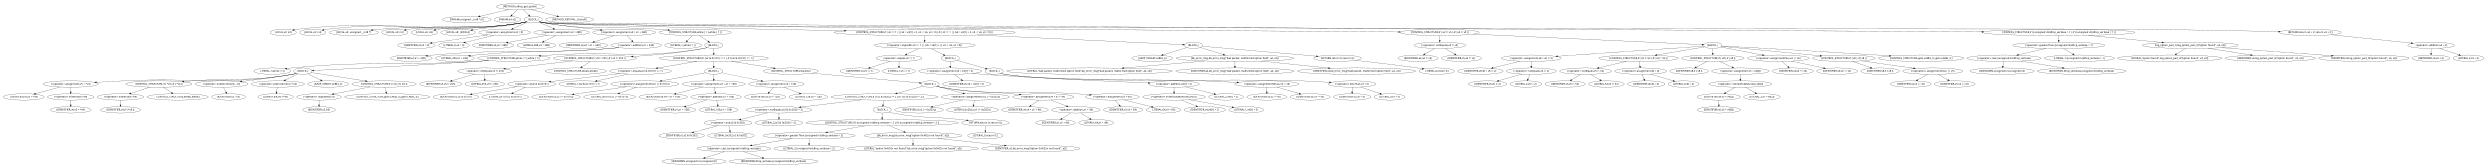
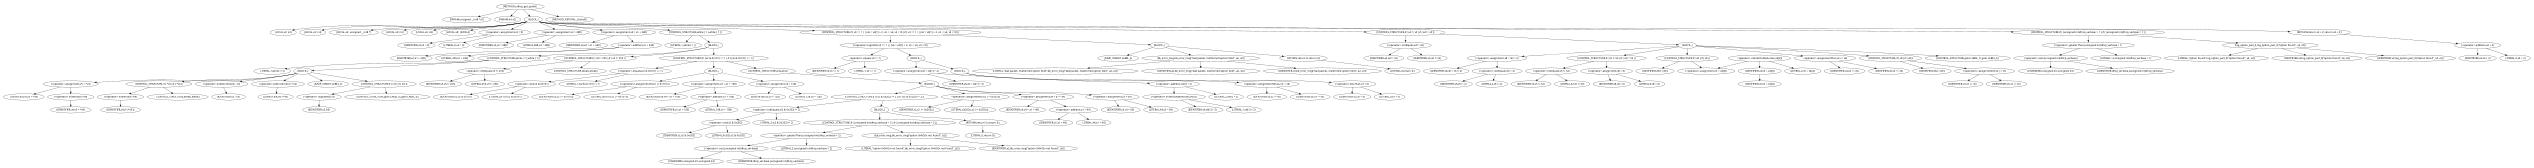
(1740, 77) -> (1734, 64)
